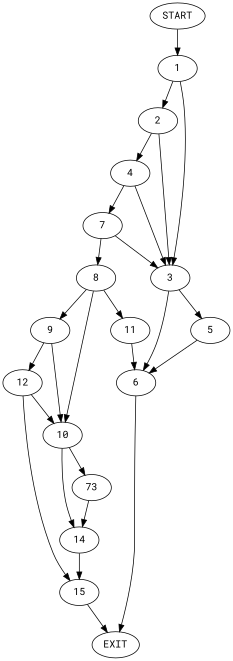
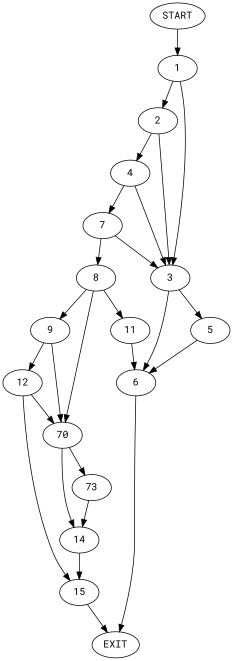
(63, 435) -> (63, 435)
